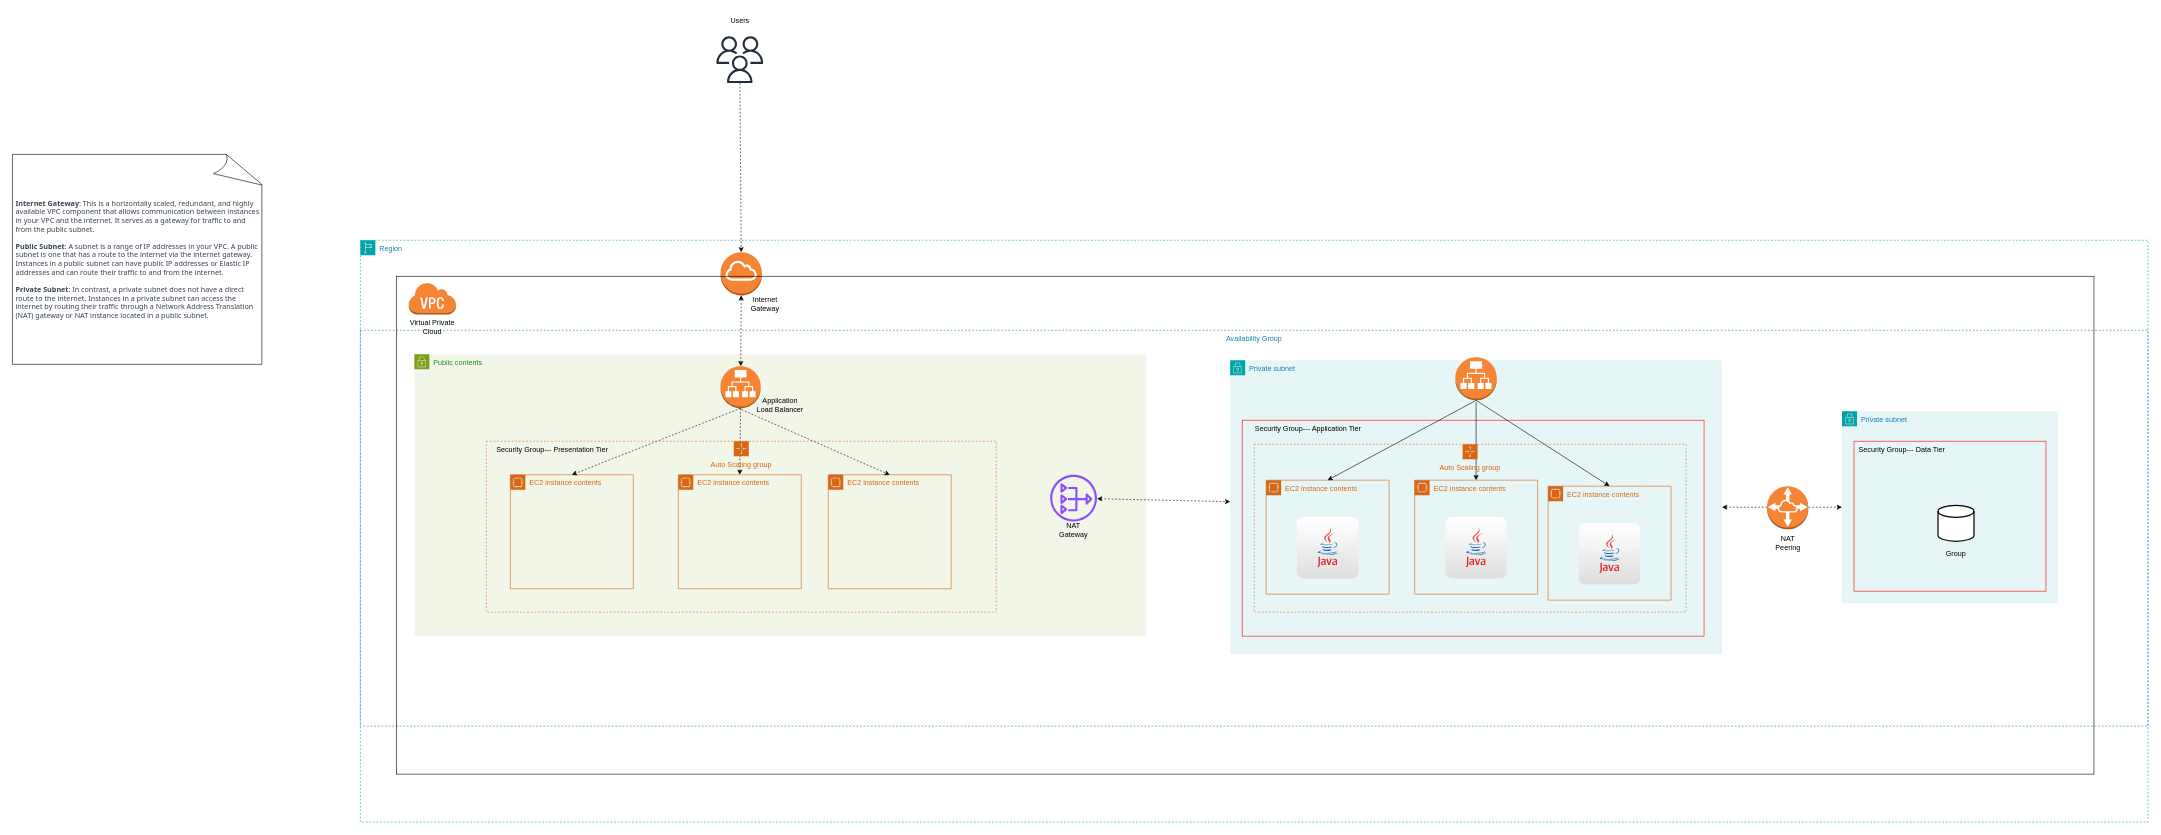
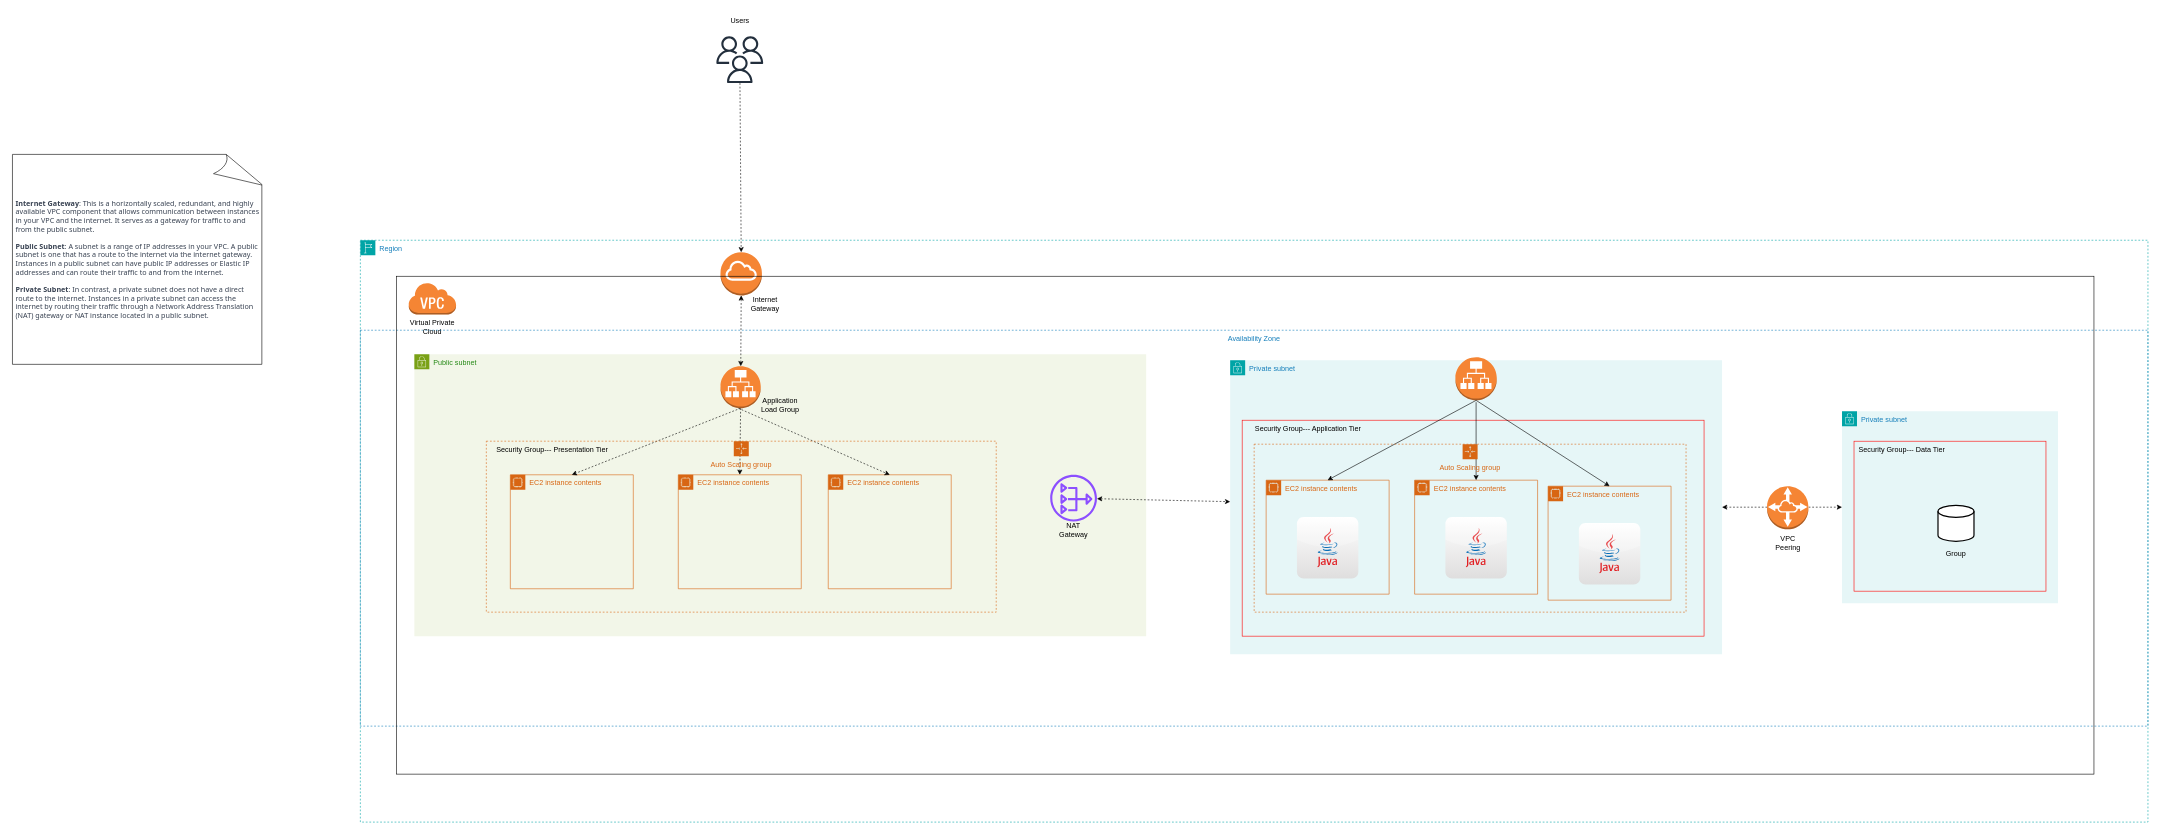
(1254, 339) -> (1254, 339)
(461, 363) -> (457, 363)
(780, 405) -> (780, 405)
(1788, 543) -> (1788, 543)
